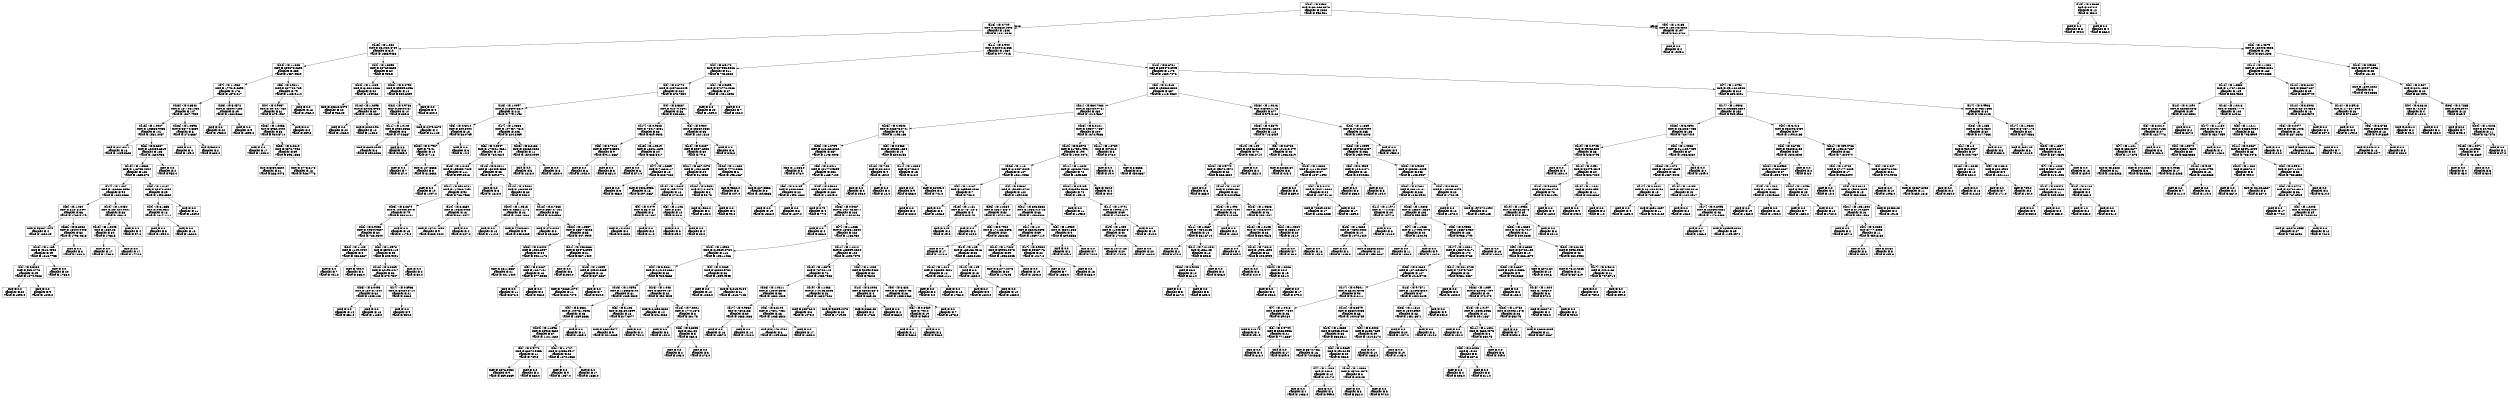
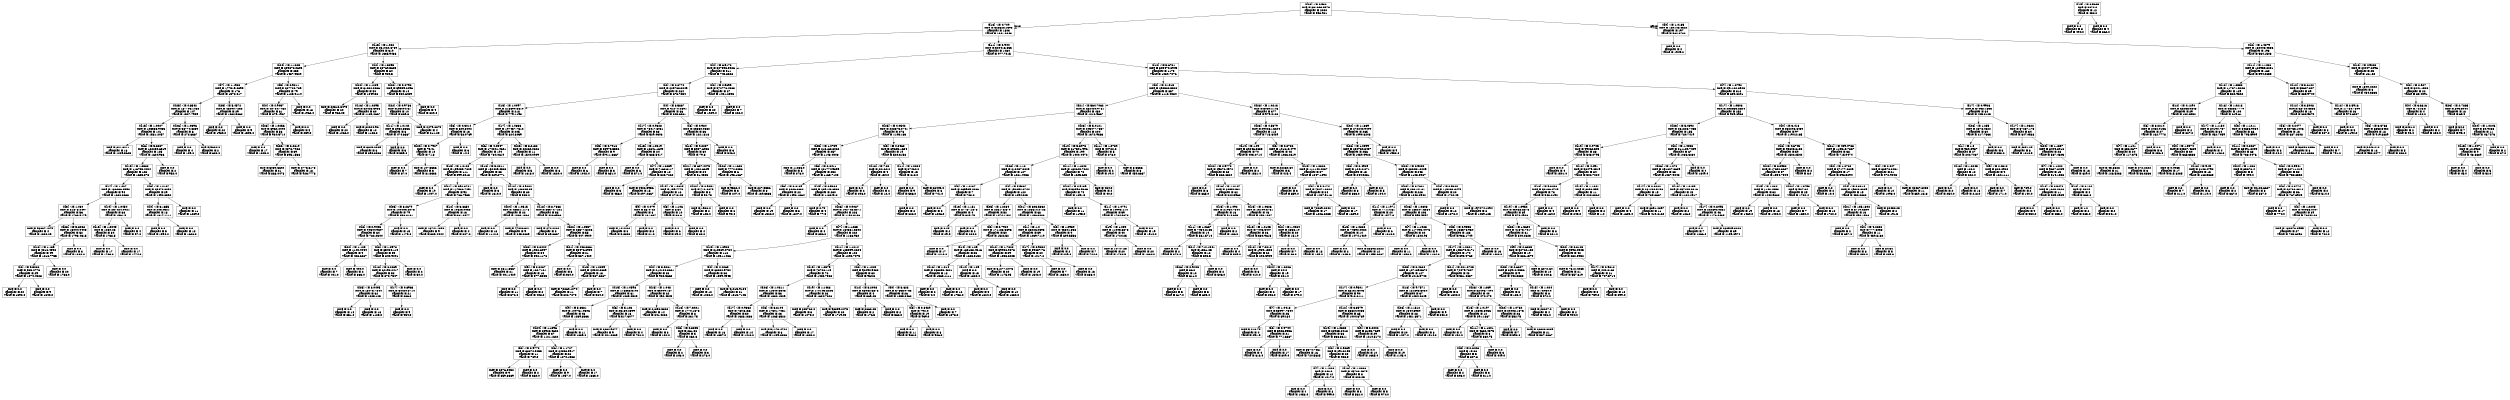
none -> (907, 181)
